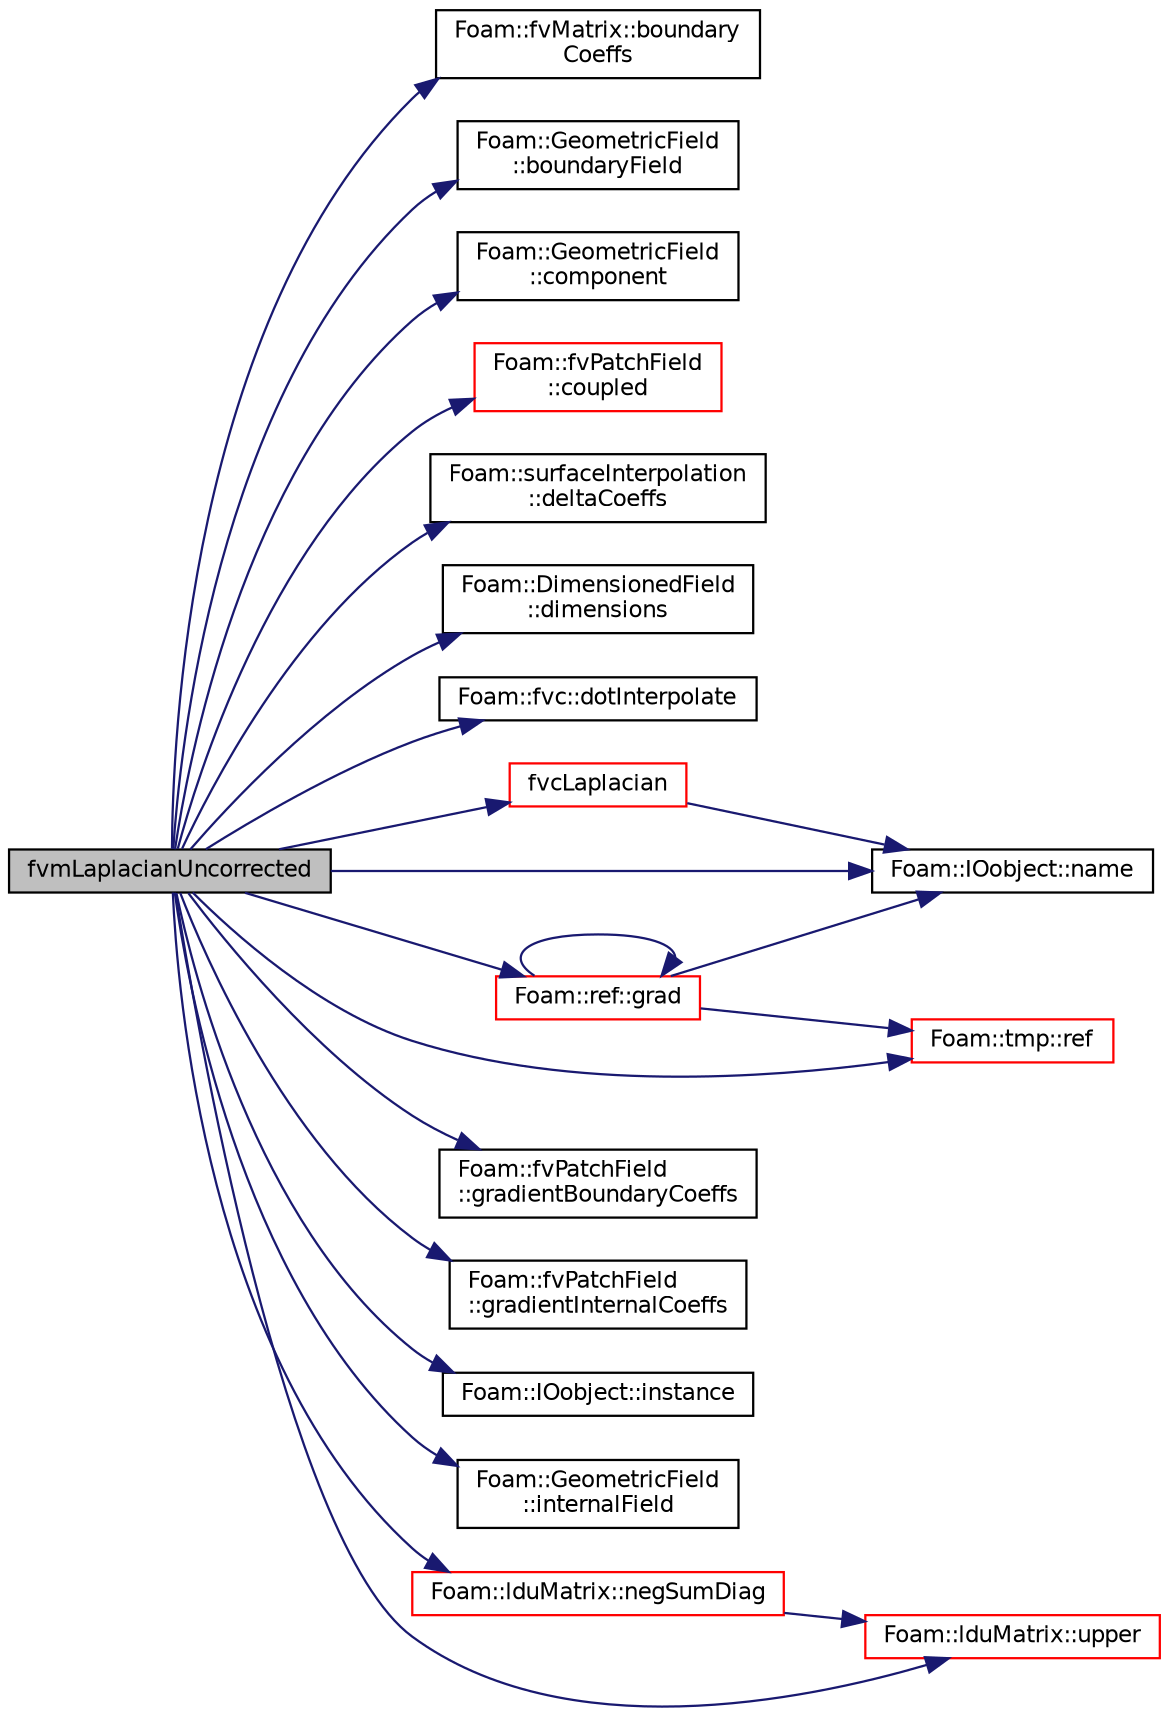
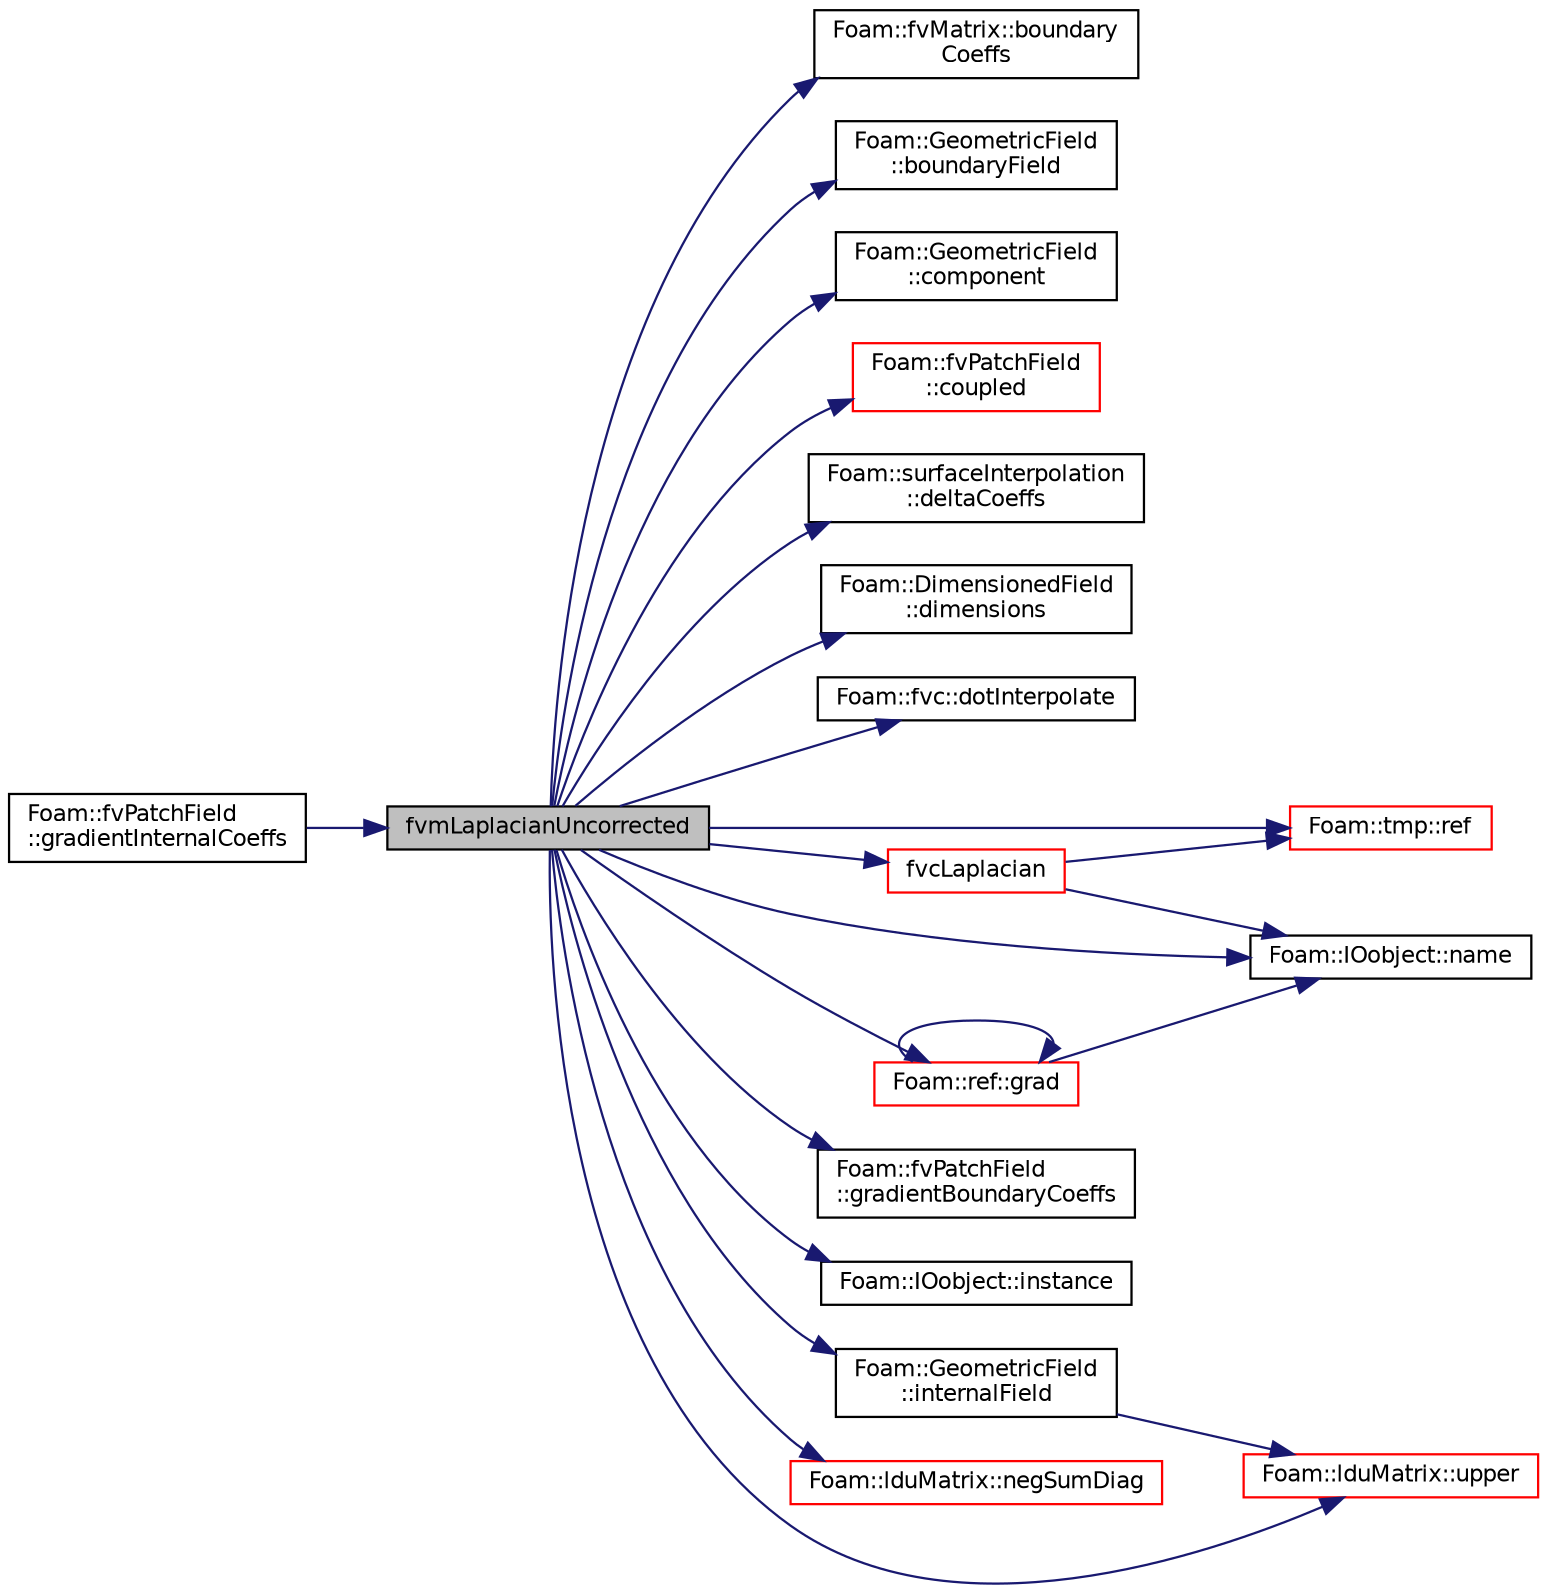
(795, 1018) -> (1166, 851)
(280, 1089) -> (335, 828)
(813, 1616) -> (1194, 1432)
